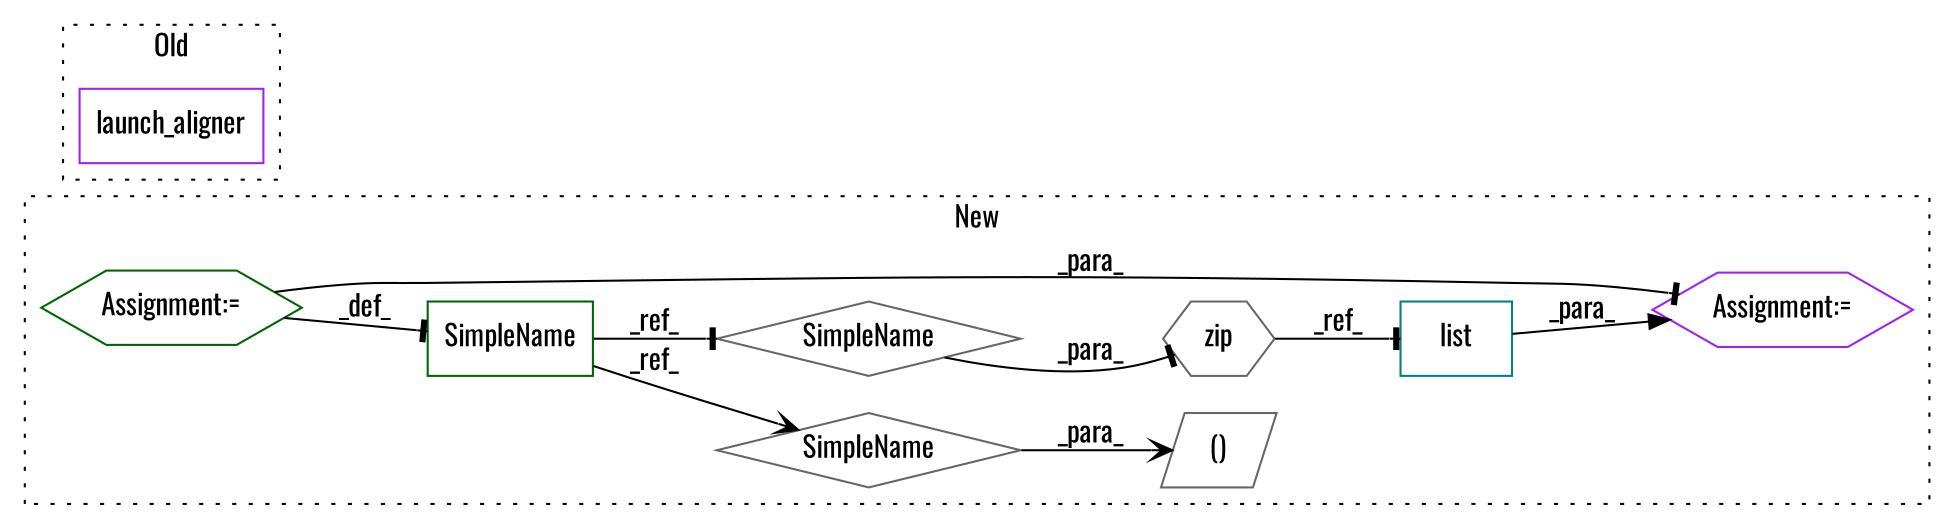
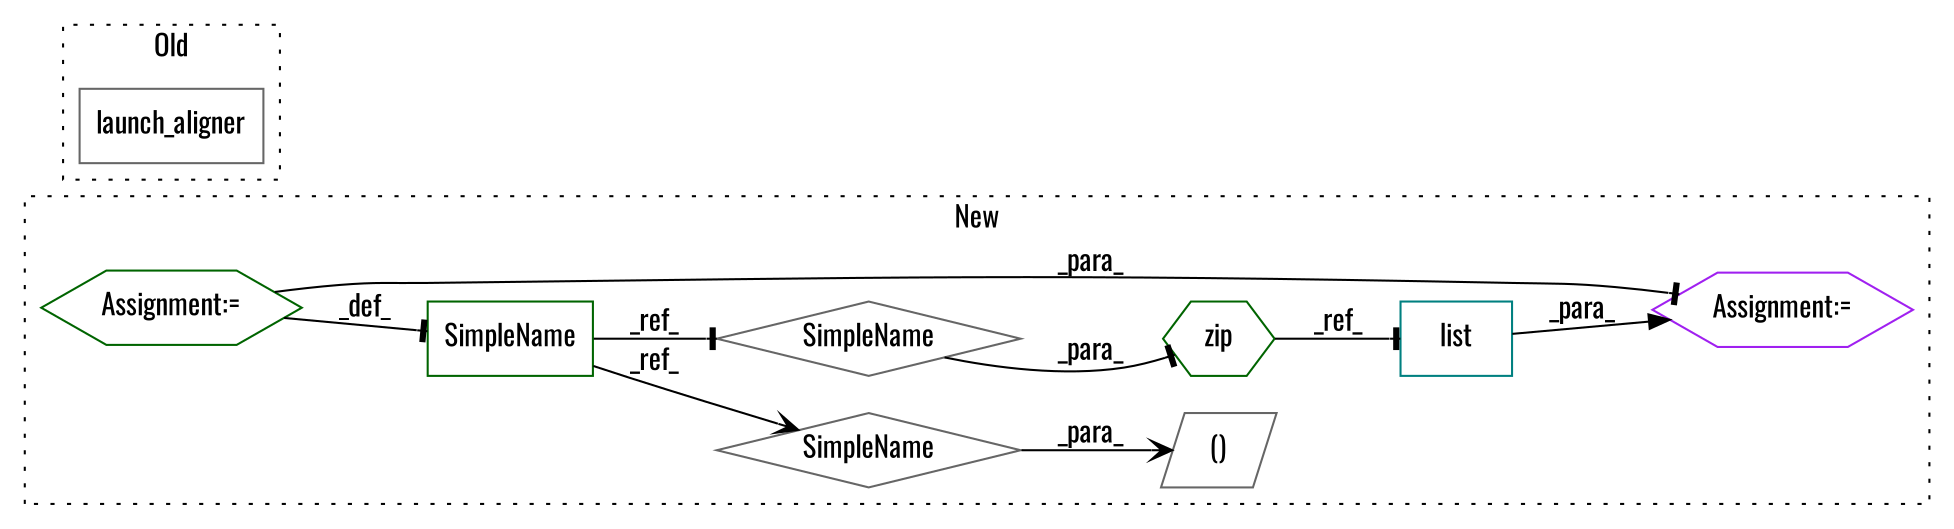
(172, 126) -> (172, 126)
(1219, 339) -> (1219, 339)
